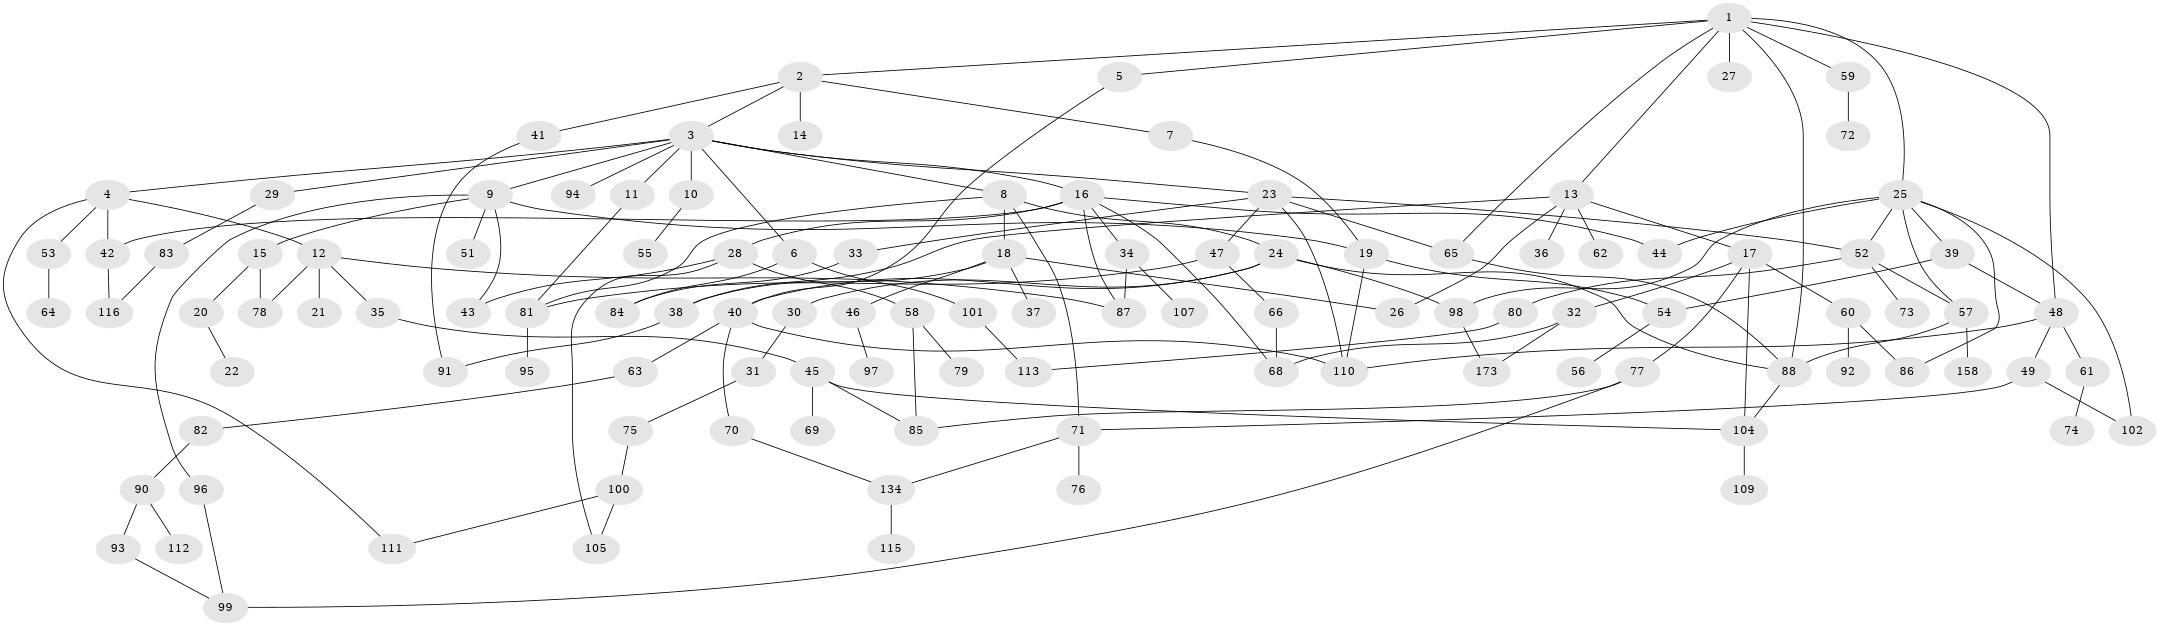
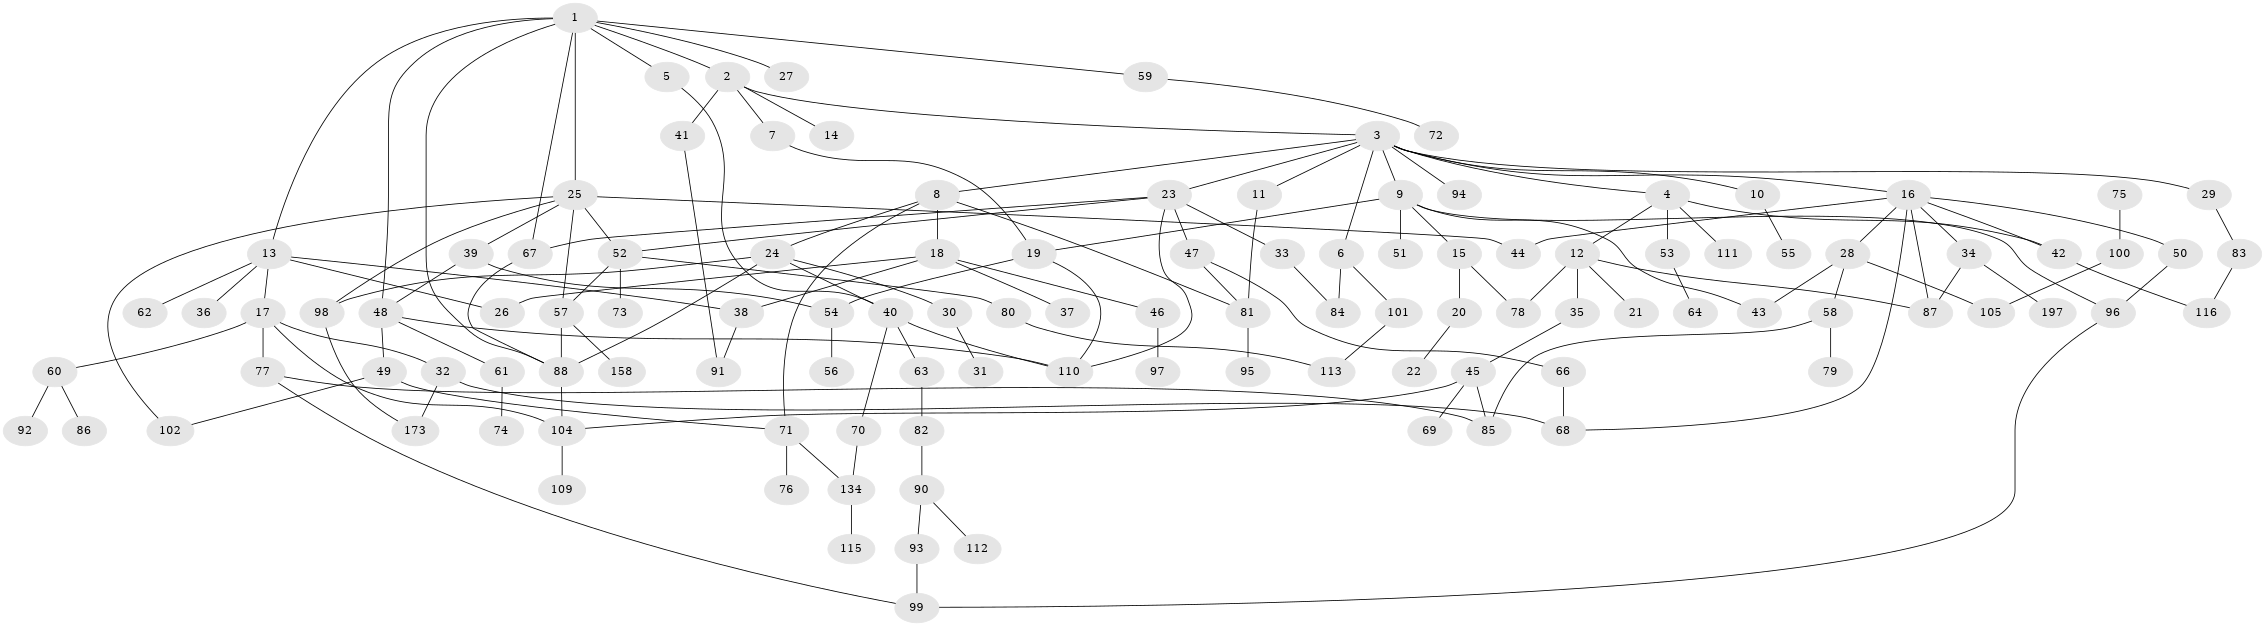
(1452, 254) -> (530, 254)
none -> (2181, 254)
(1995, 286) -> none
(1185, 313) -> (2053, 313)
(692, 402) -> none
(506, 520) -> none
